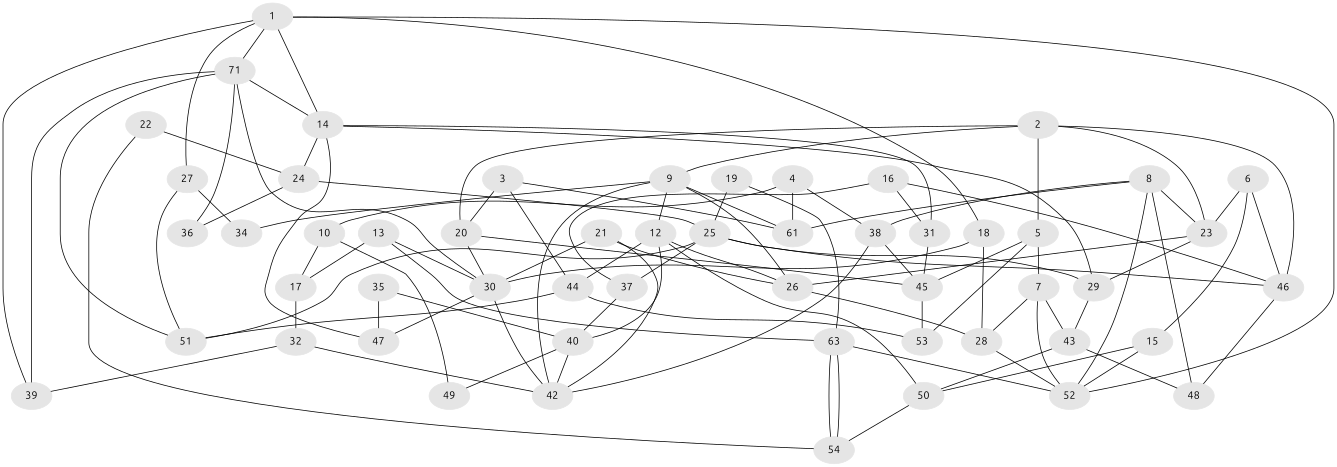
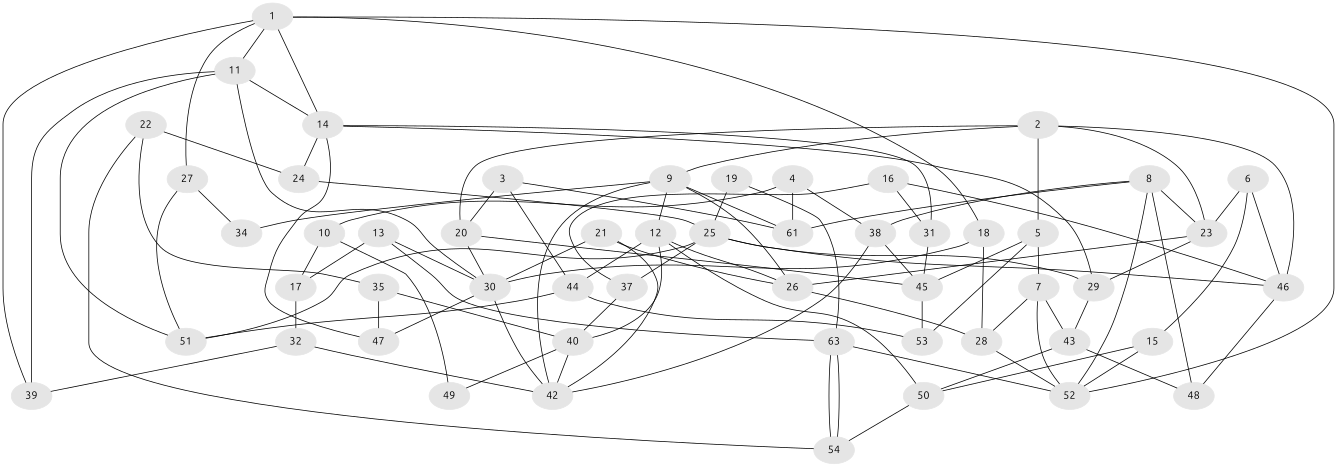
(235, 71) -> (235, 71)
(187, 233) -> none
none -> (202, 263)
